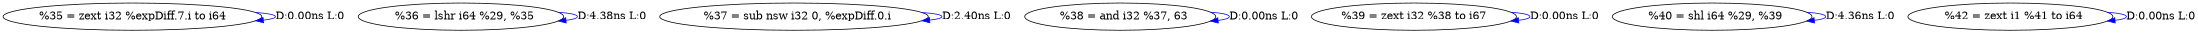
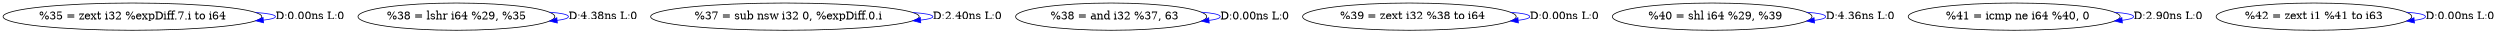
(461, 17) -> (456, 17)
(1414, 17) -> (1409, 17)
(2010, 17) -> (2314, 17)
none -> (2014, 17)
